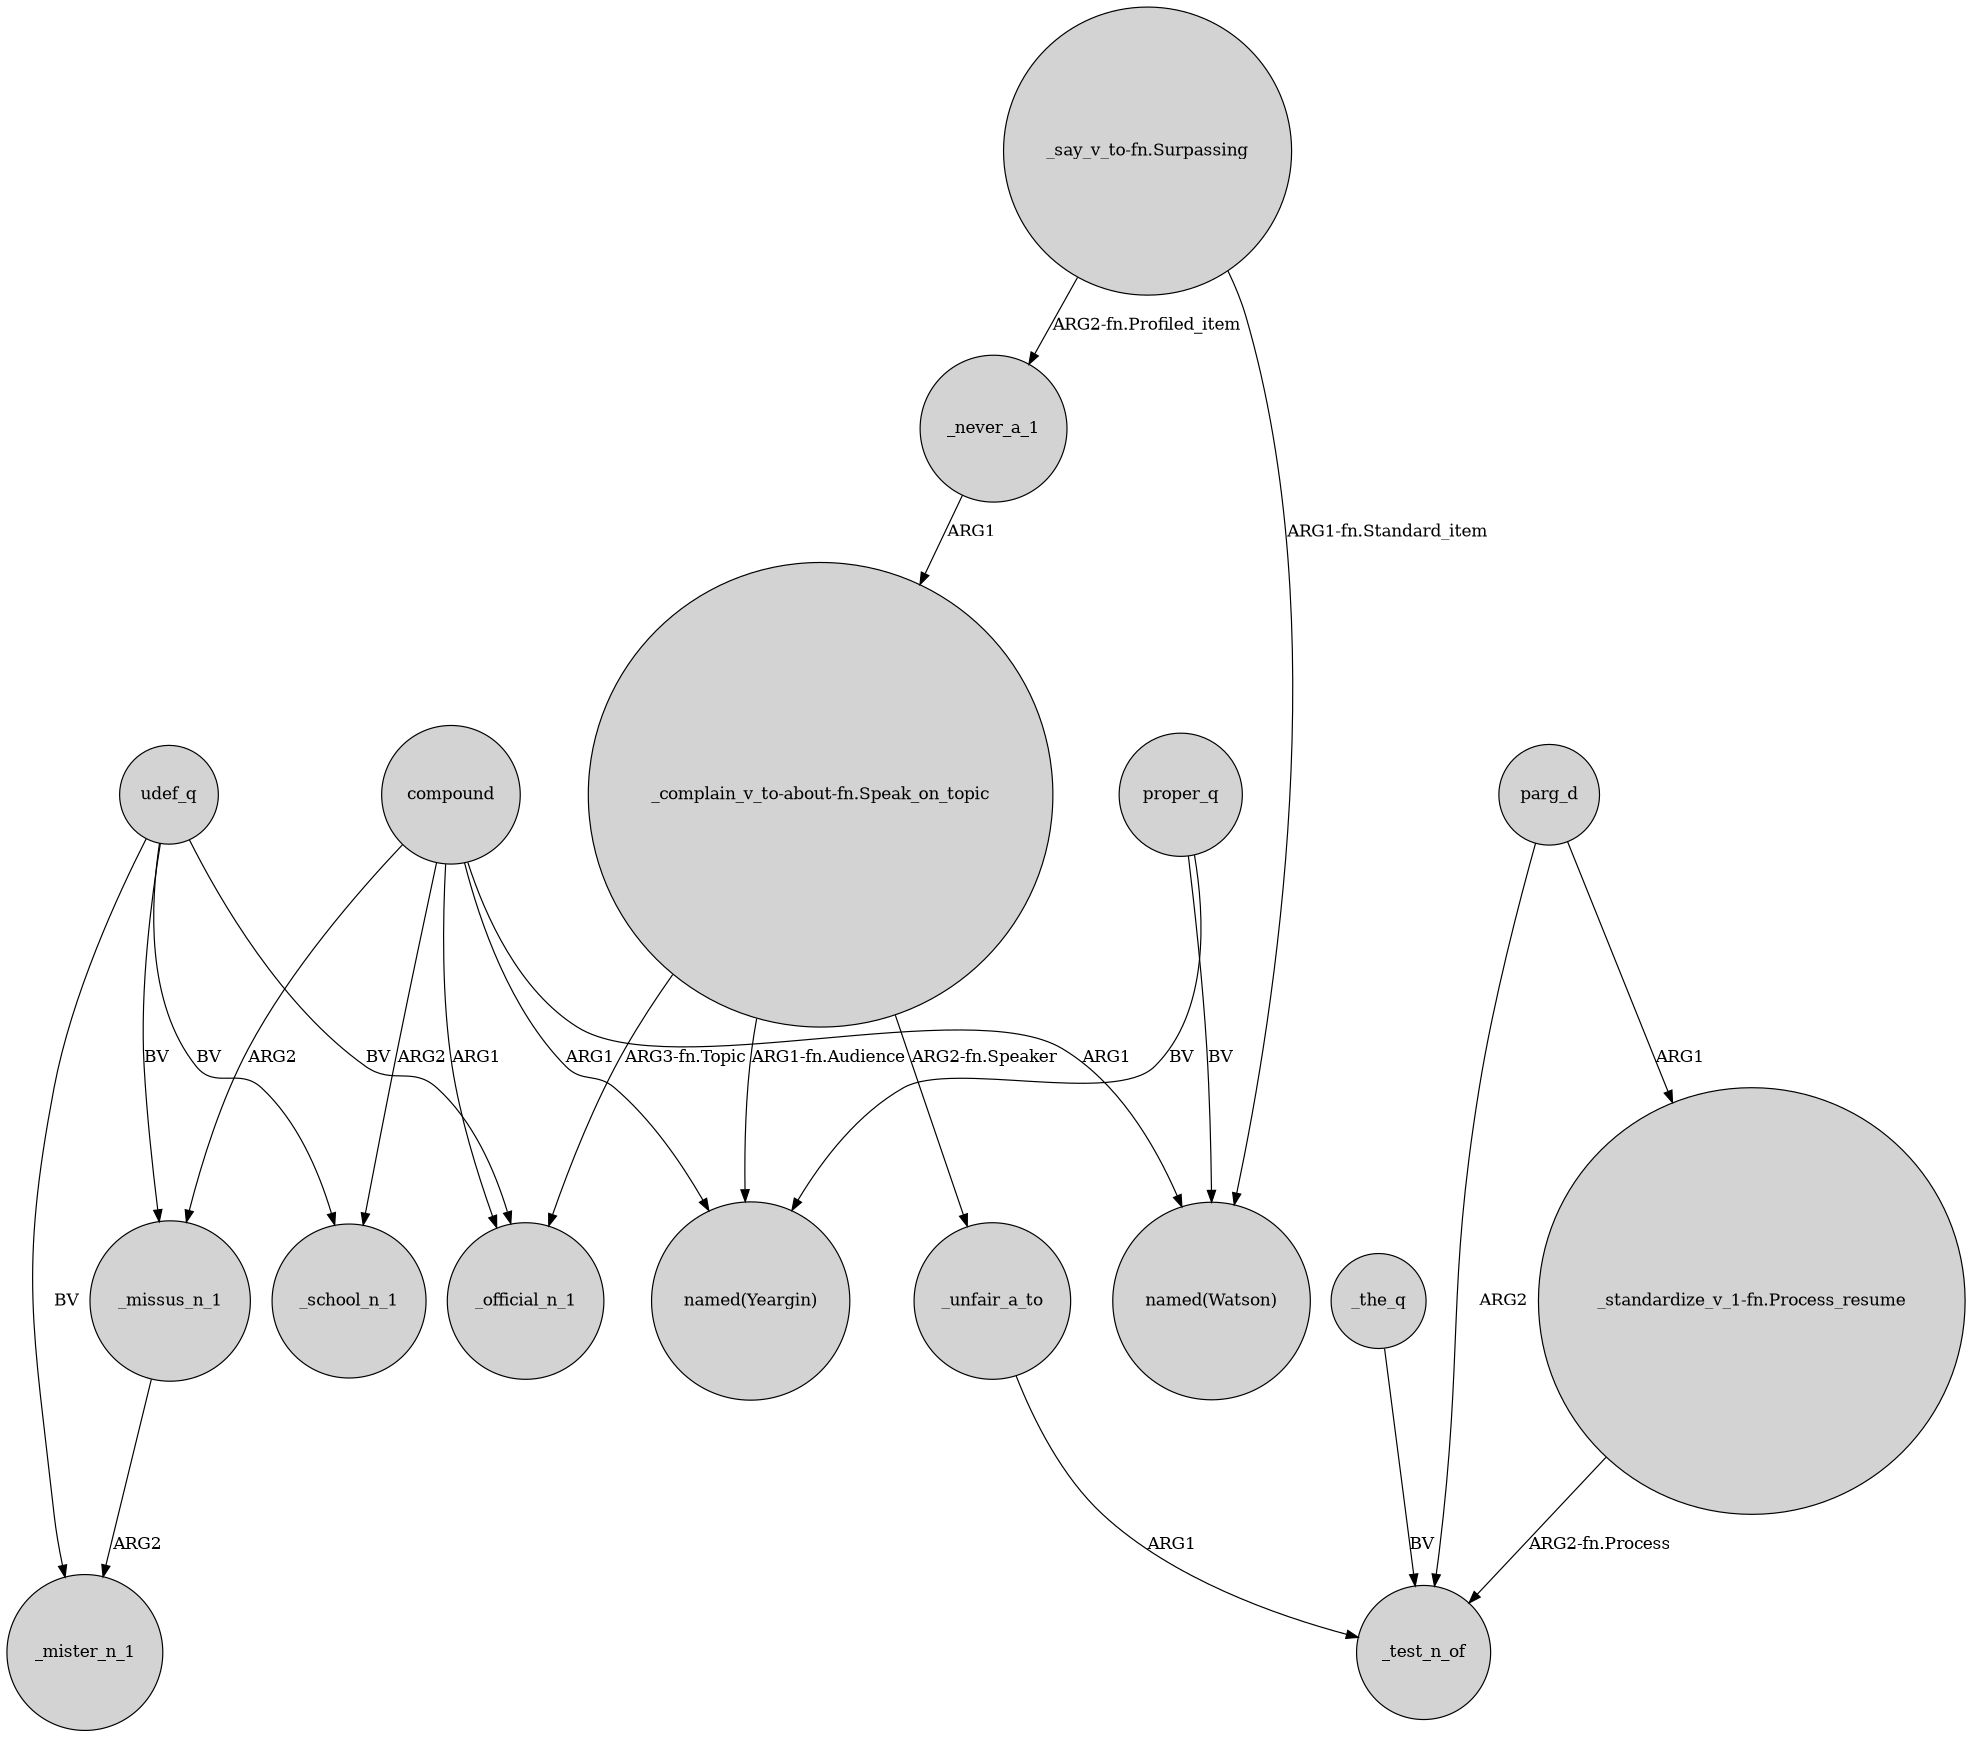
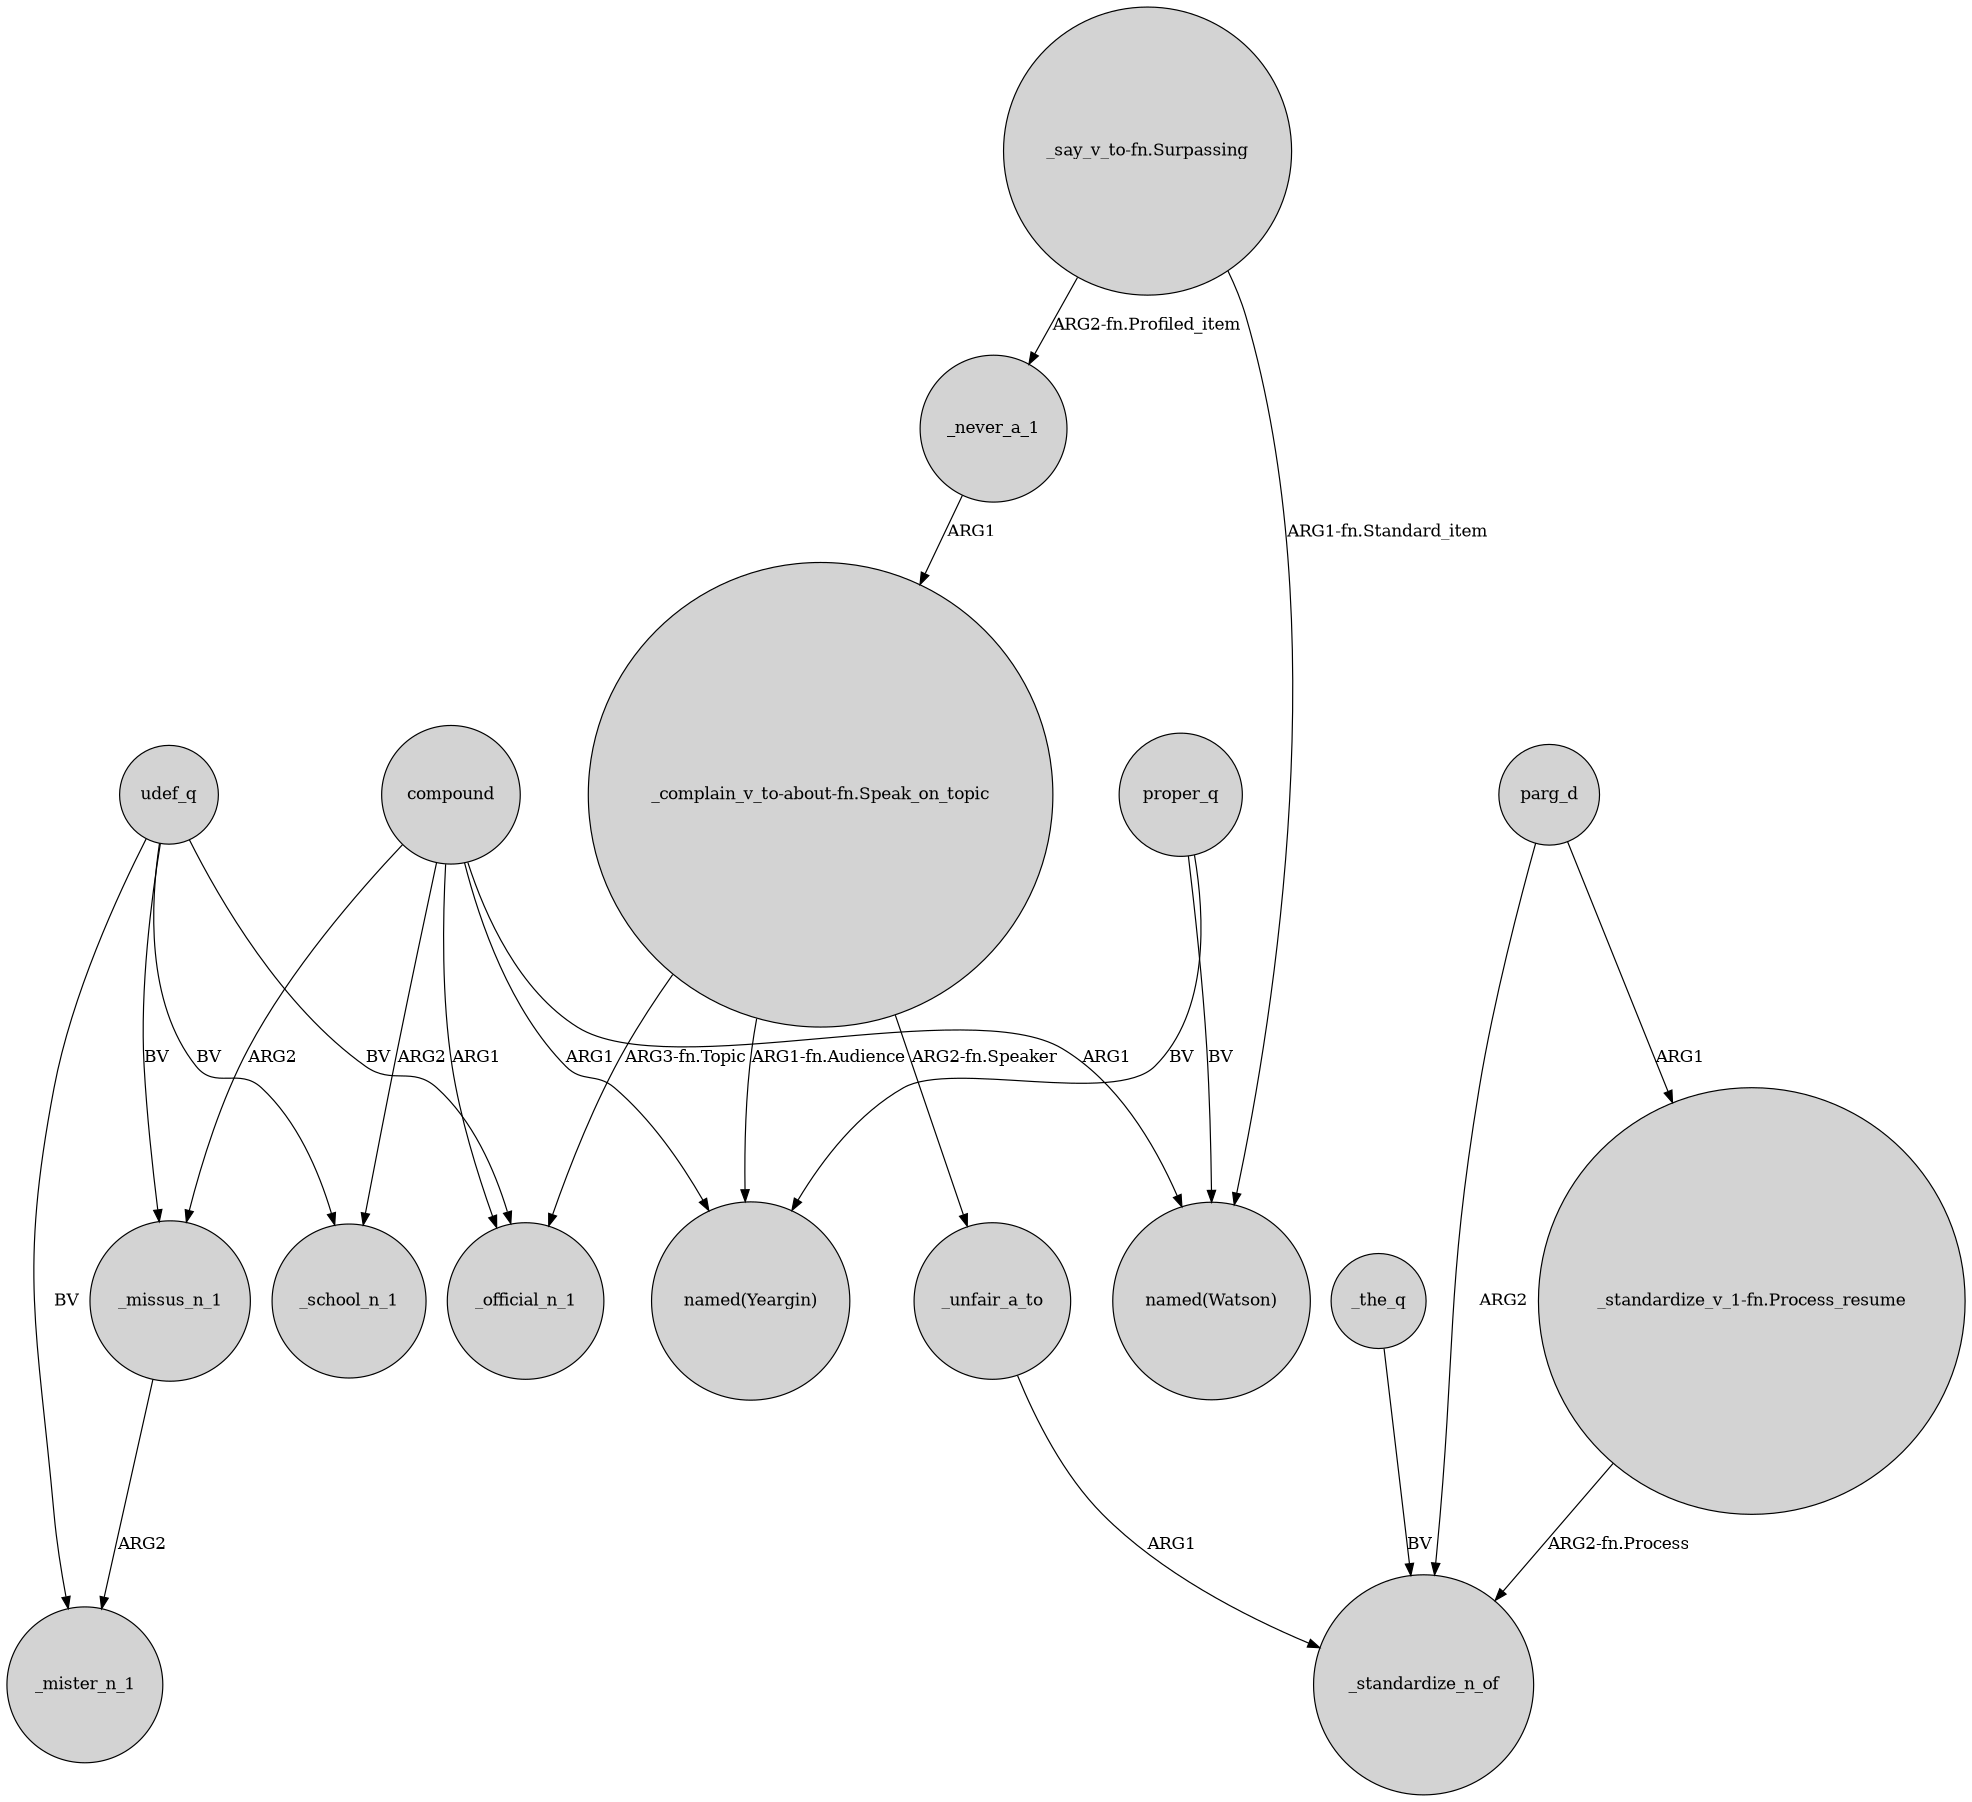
(1424, 1653) -> (1424, 1685)
